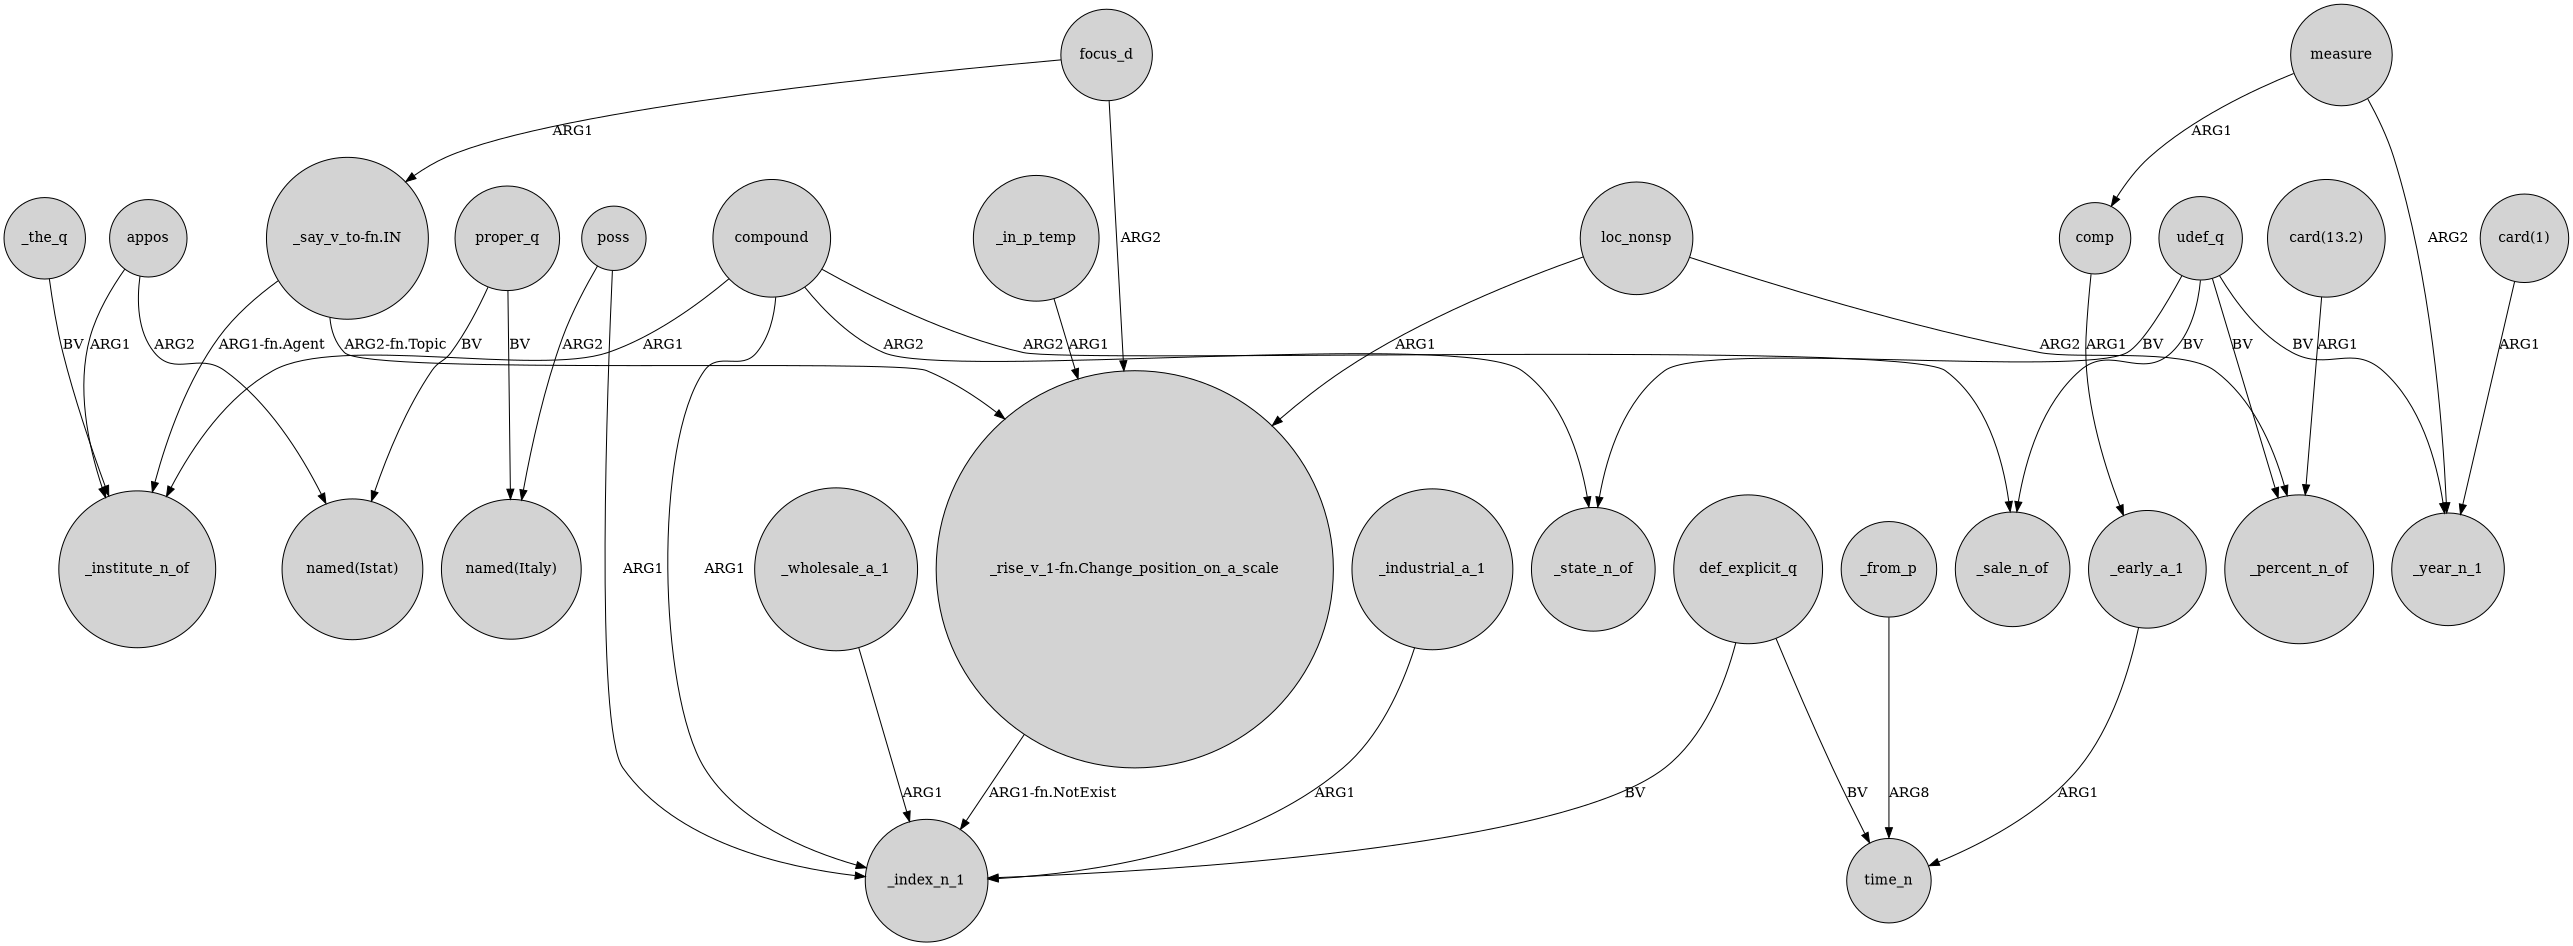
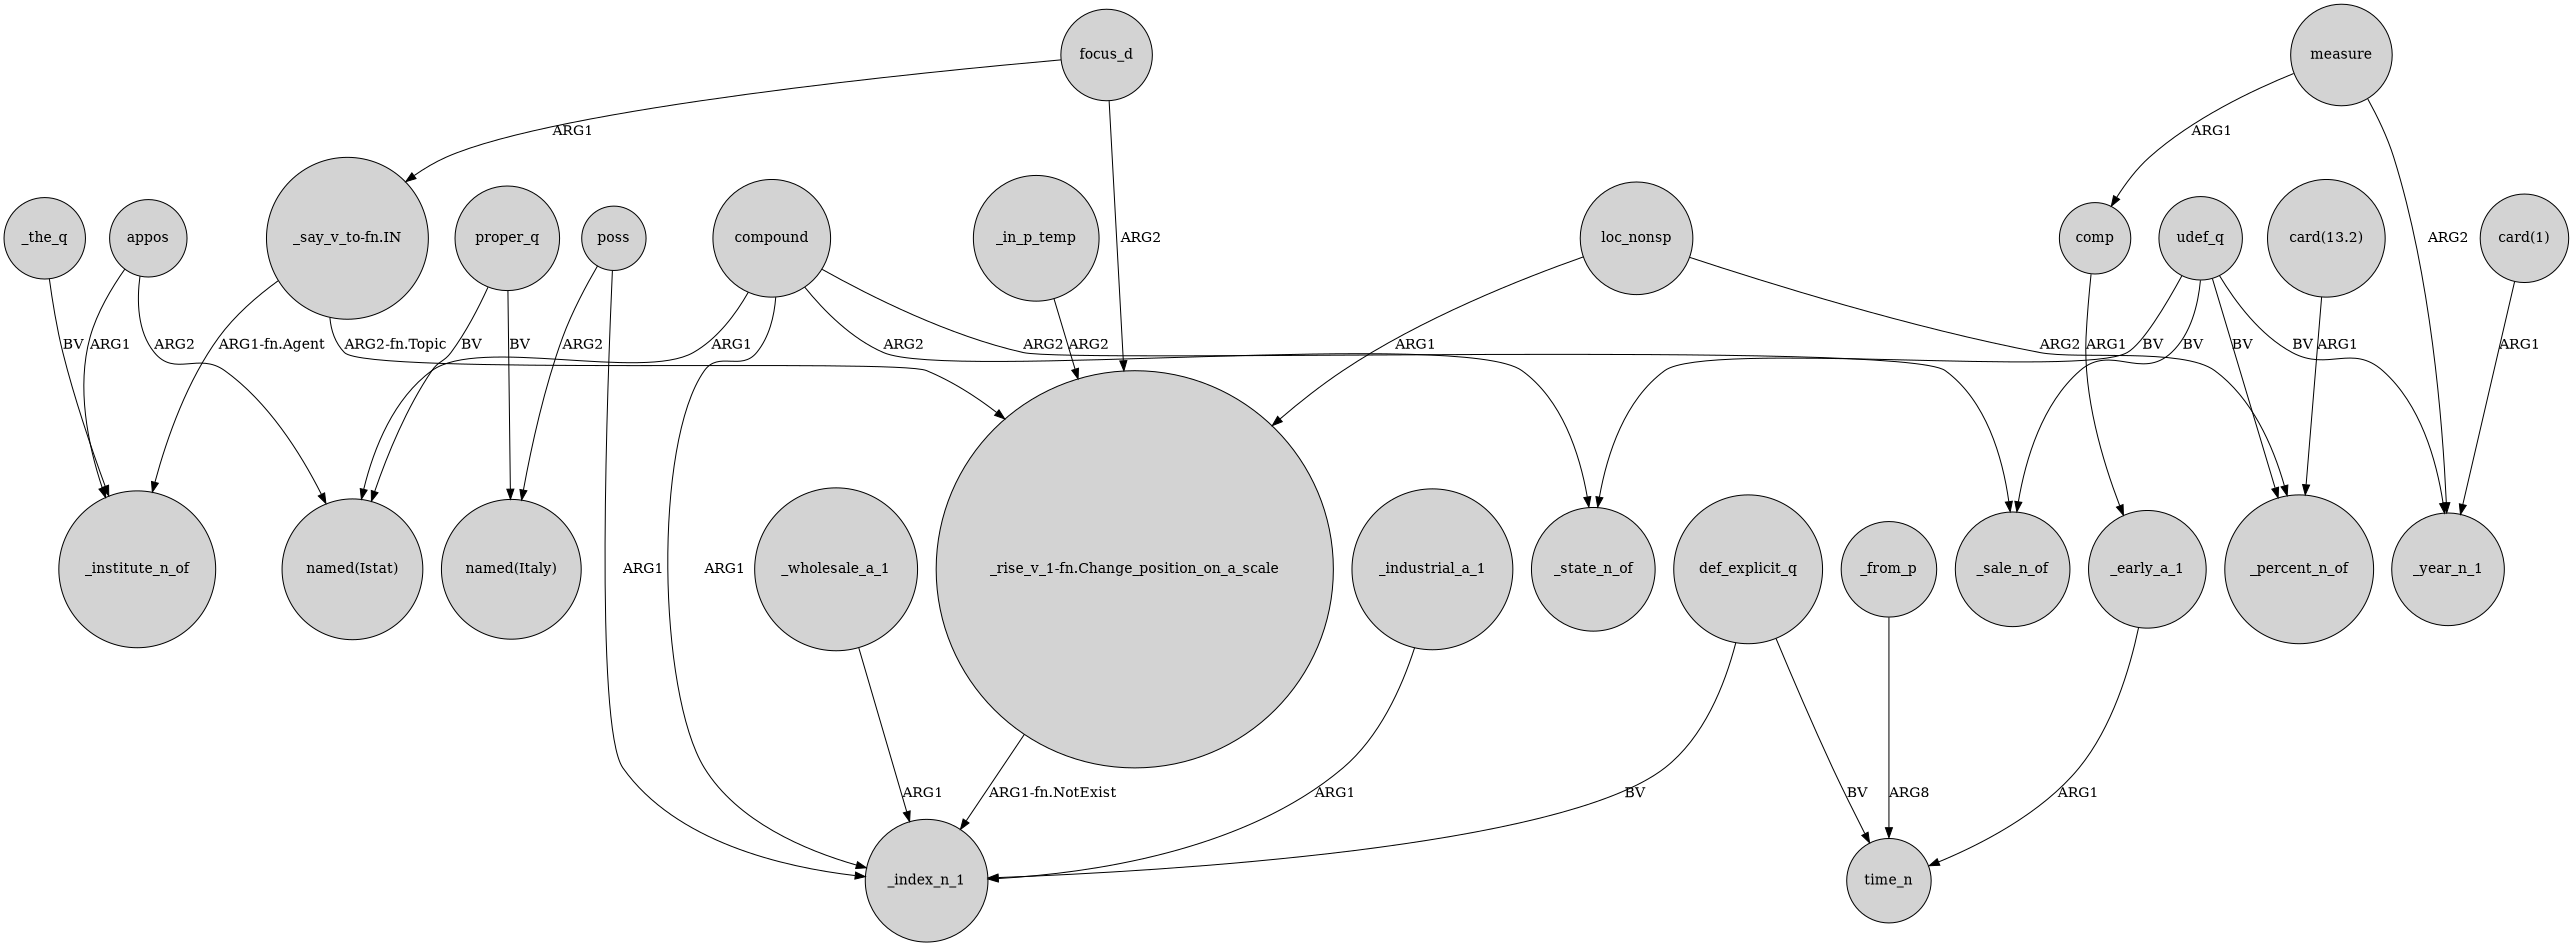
(1089, 345) -> (1089, 345)
(432, 357) -> (534, 358)
